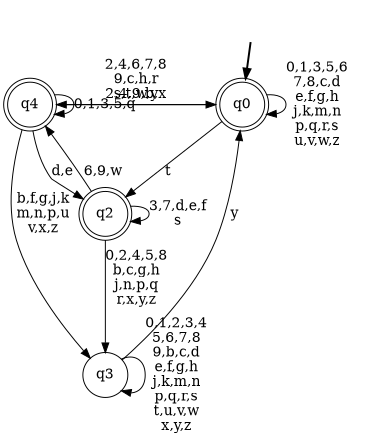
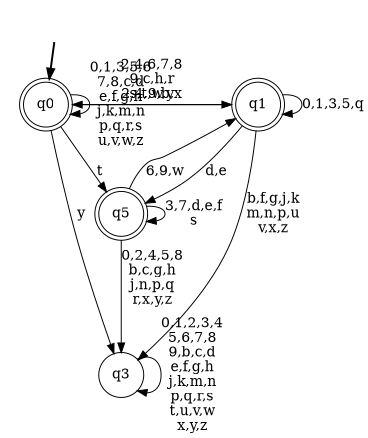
(30, 105) -> (258, 105)
(105, 214) -> (121, 214)
(204, 263) -> (77, 239)
